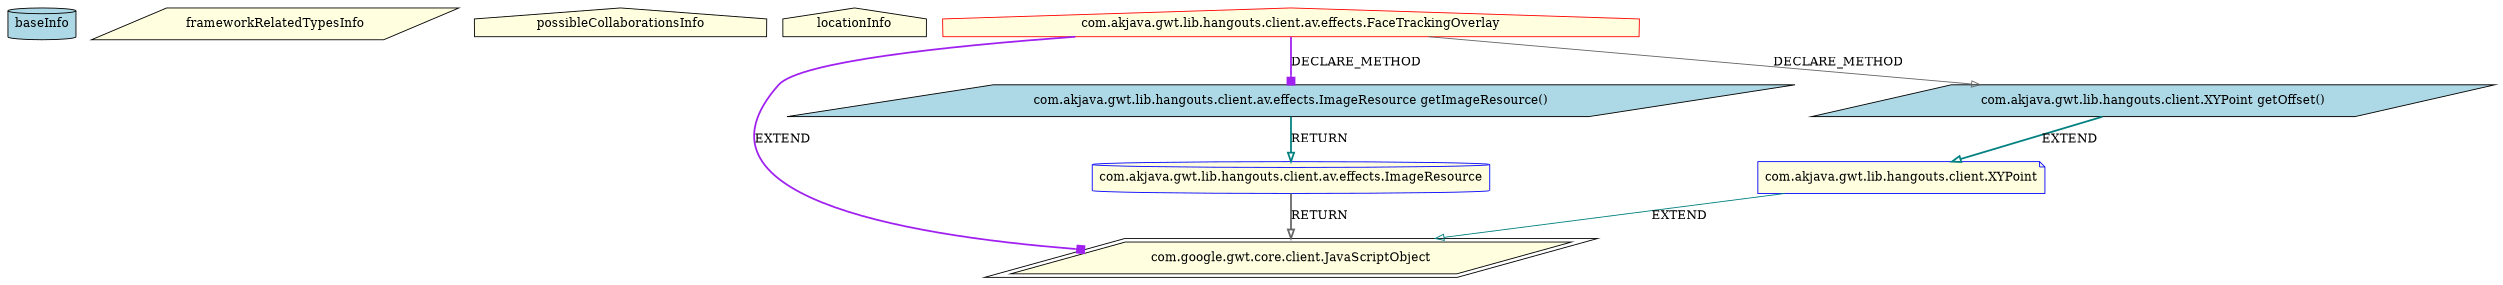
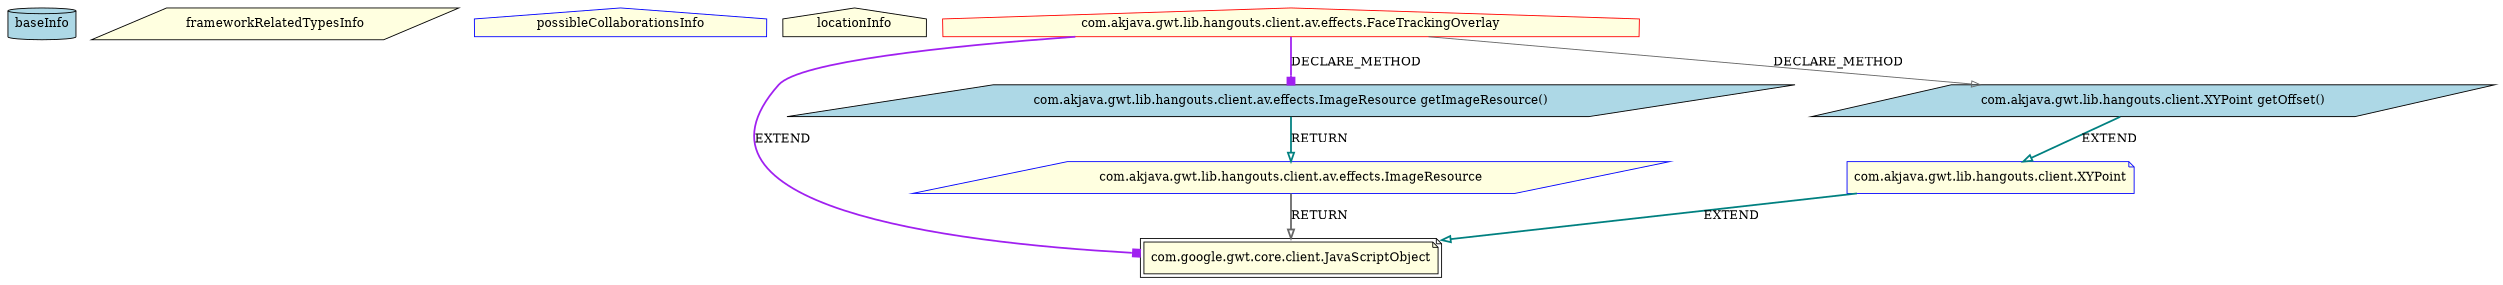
(621, 24) -> (621, 24)
(1291, 178) -> (1291, 178)
(1614, 215) -> (1654, 216)
(1291, 258) -> (1291, 258)
